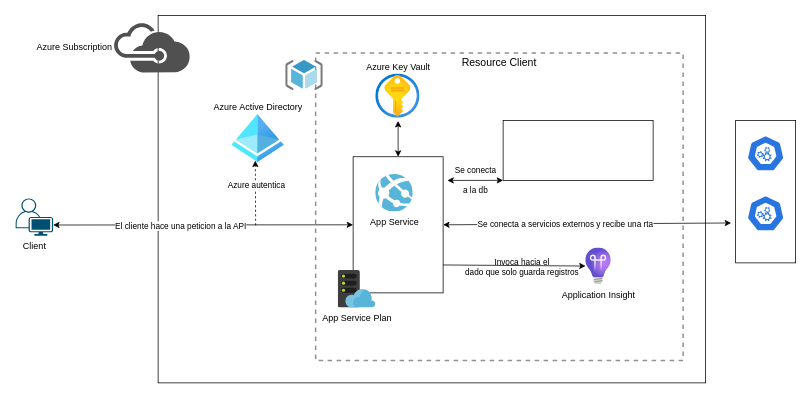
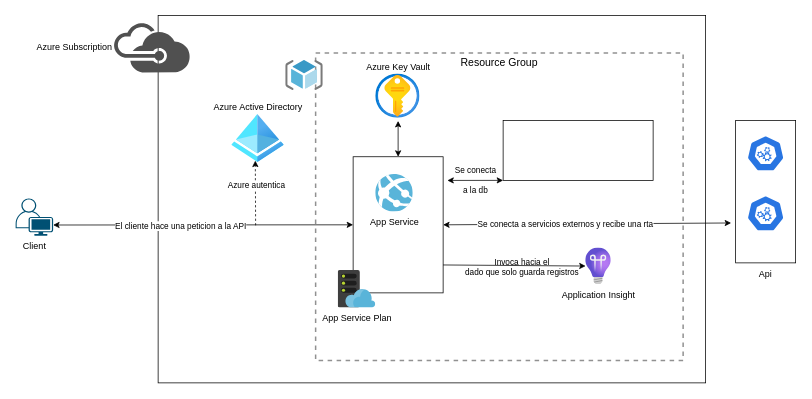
(499, 63) -> (499, 63)
none -> (765, 274)
